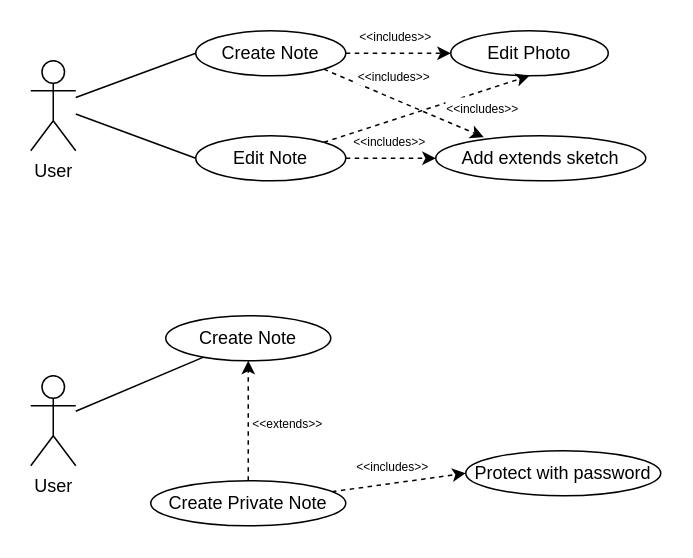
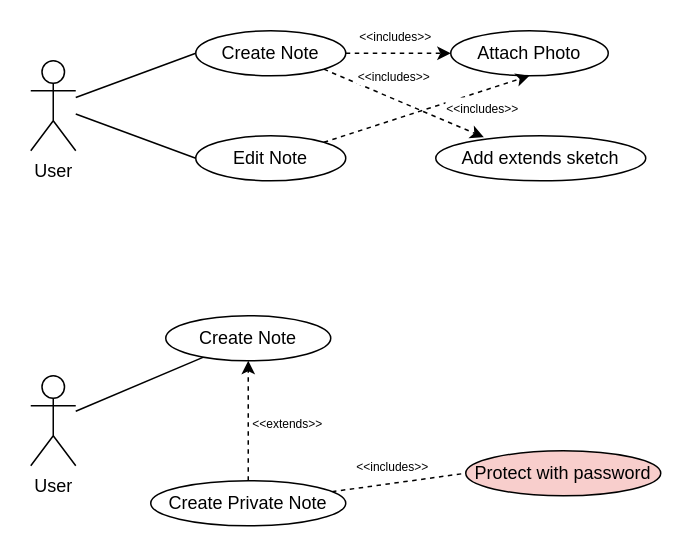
(530, 53) -> (530, 53)
(386, 158) -> none
(563, 473) -> (563, 473)
(454, 475) -> (459, 474)
